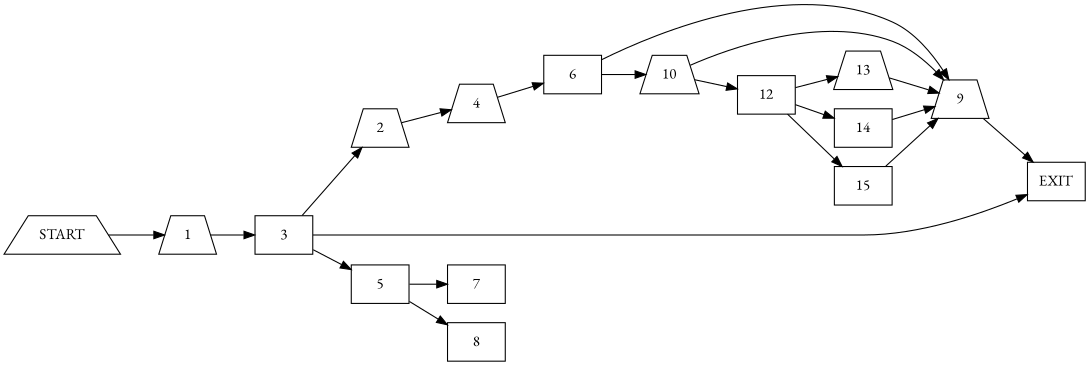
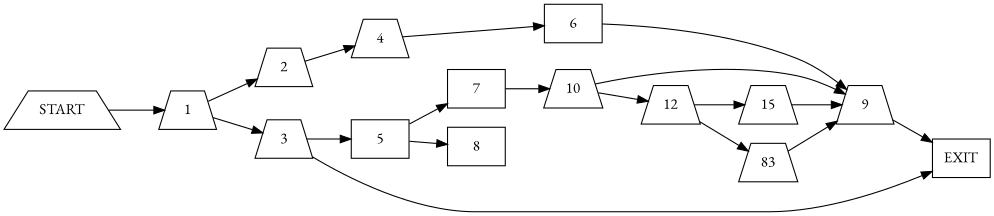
(863, 70) -> (768, 163)
(618, 75) -> (522, 89)
(766, 95) -> (671, 105)
(863, 128) -> none
(328, 186) -> (228, 92)
(863, 186) -> (768, 105)
(284, 235) -> (284, 139)
